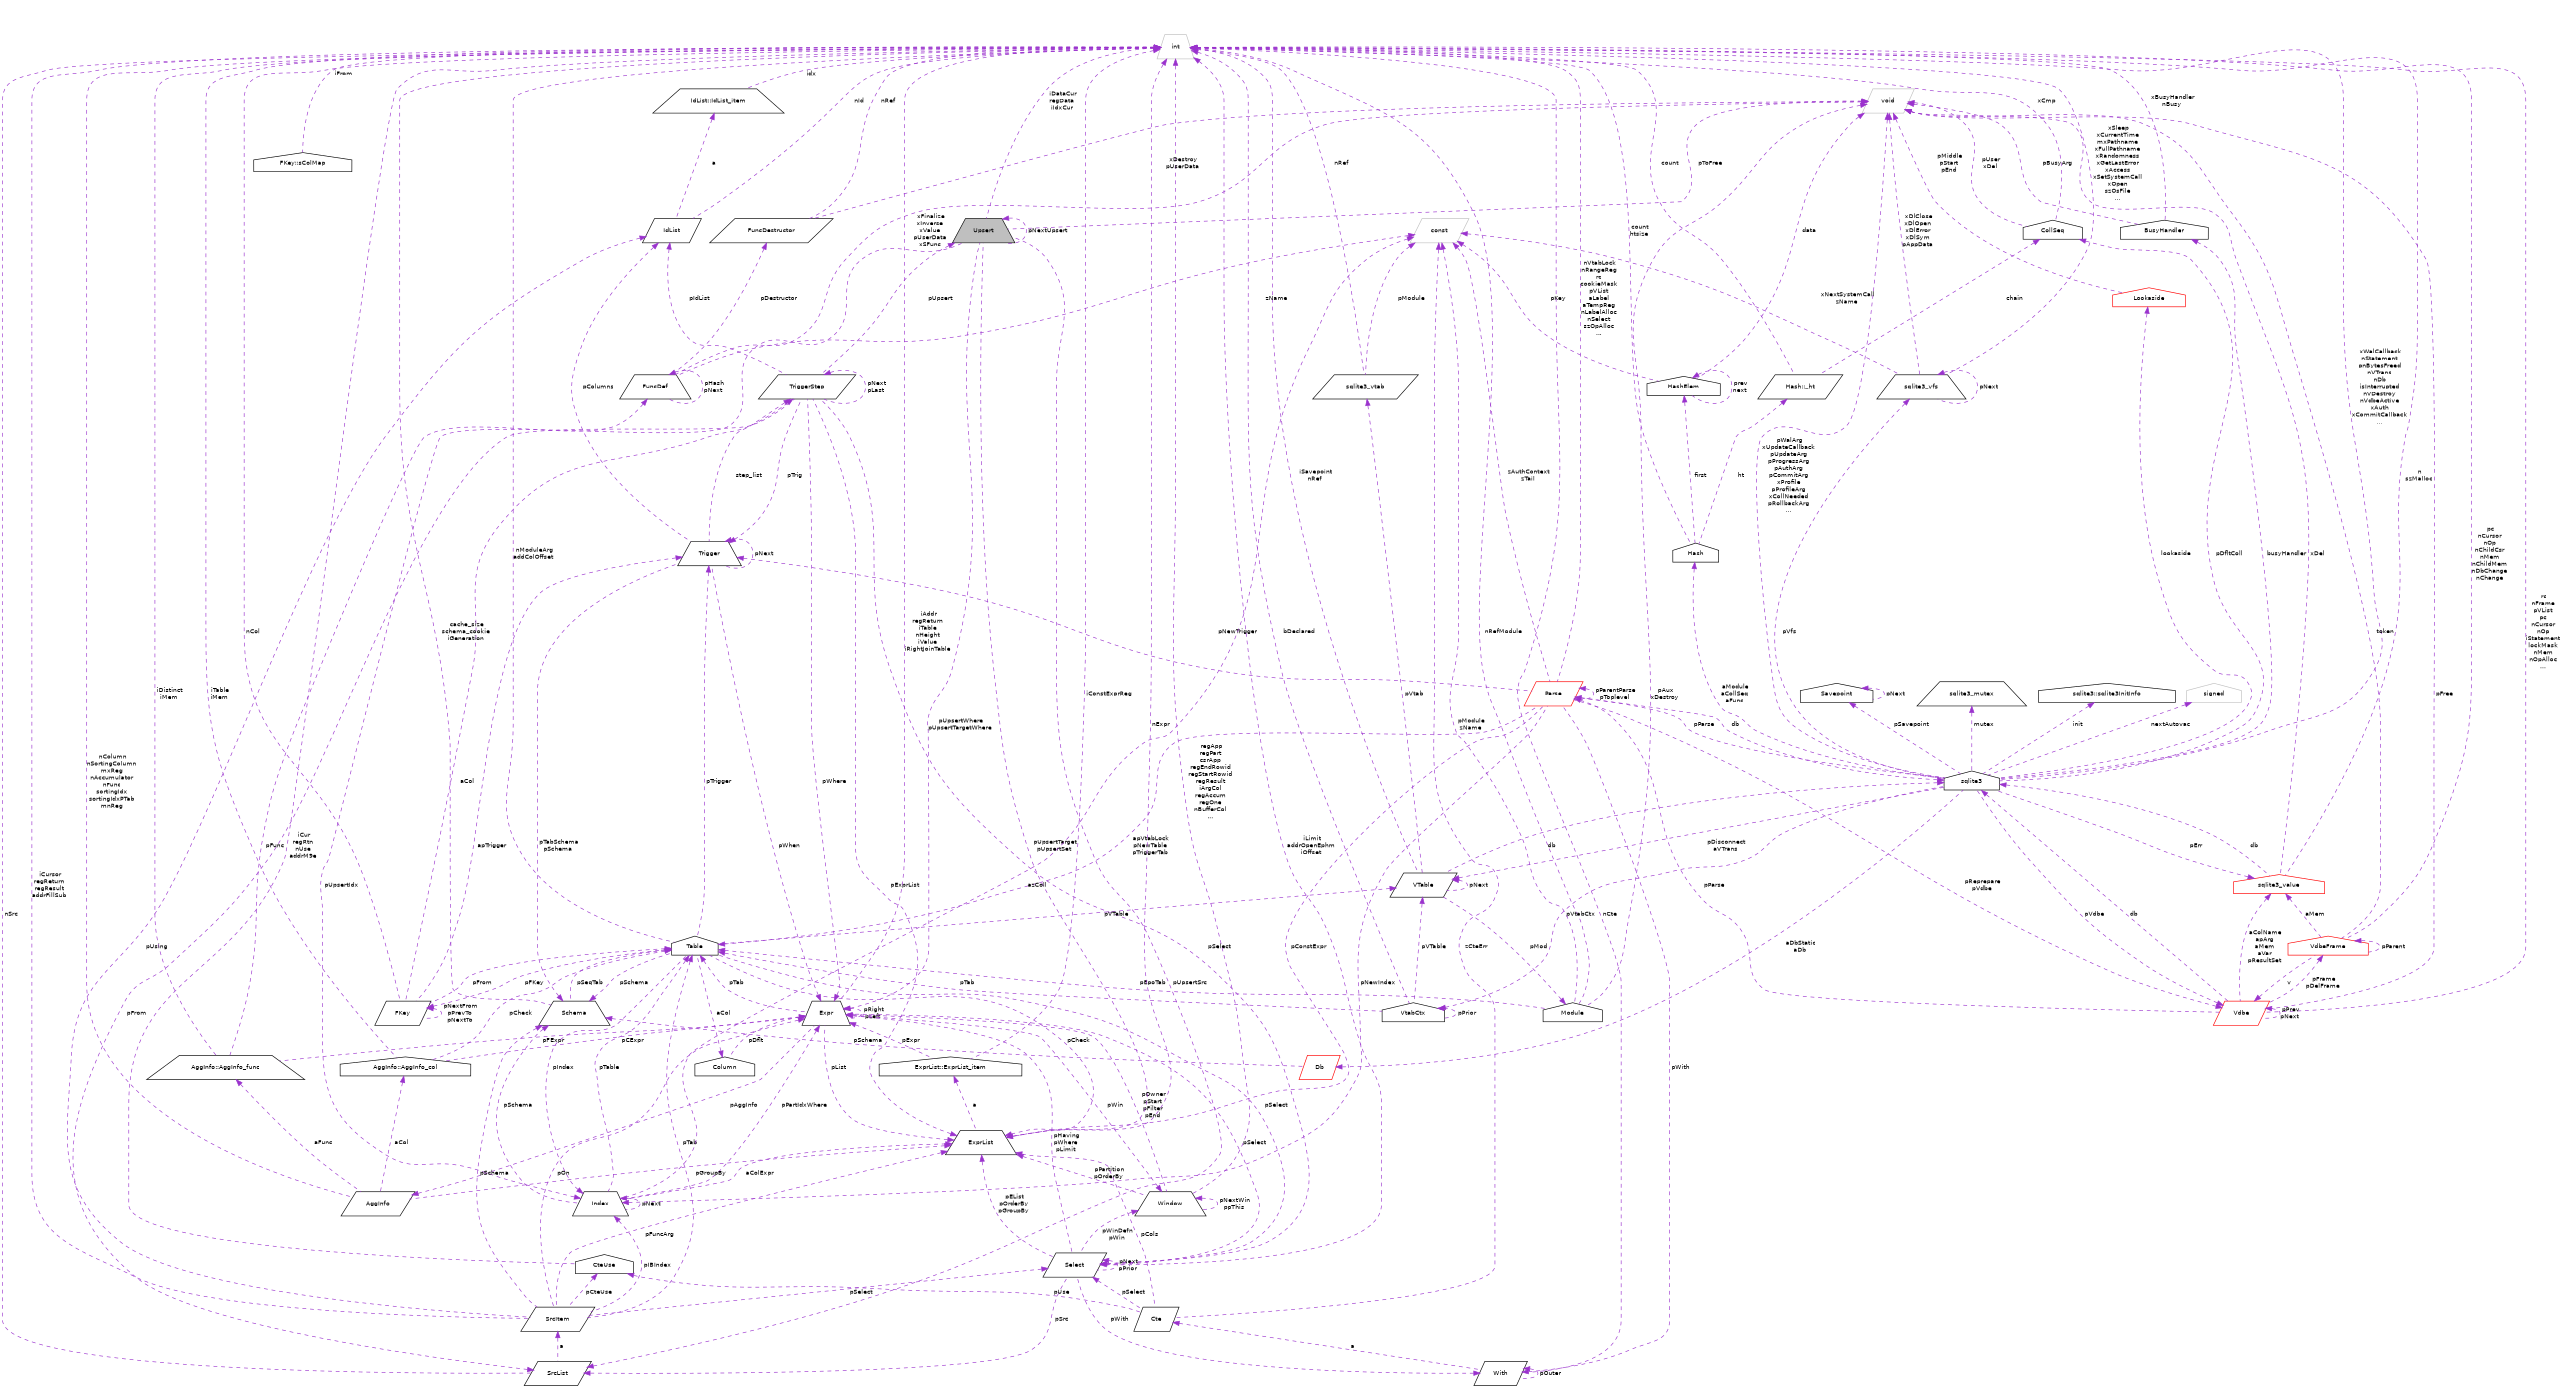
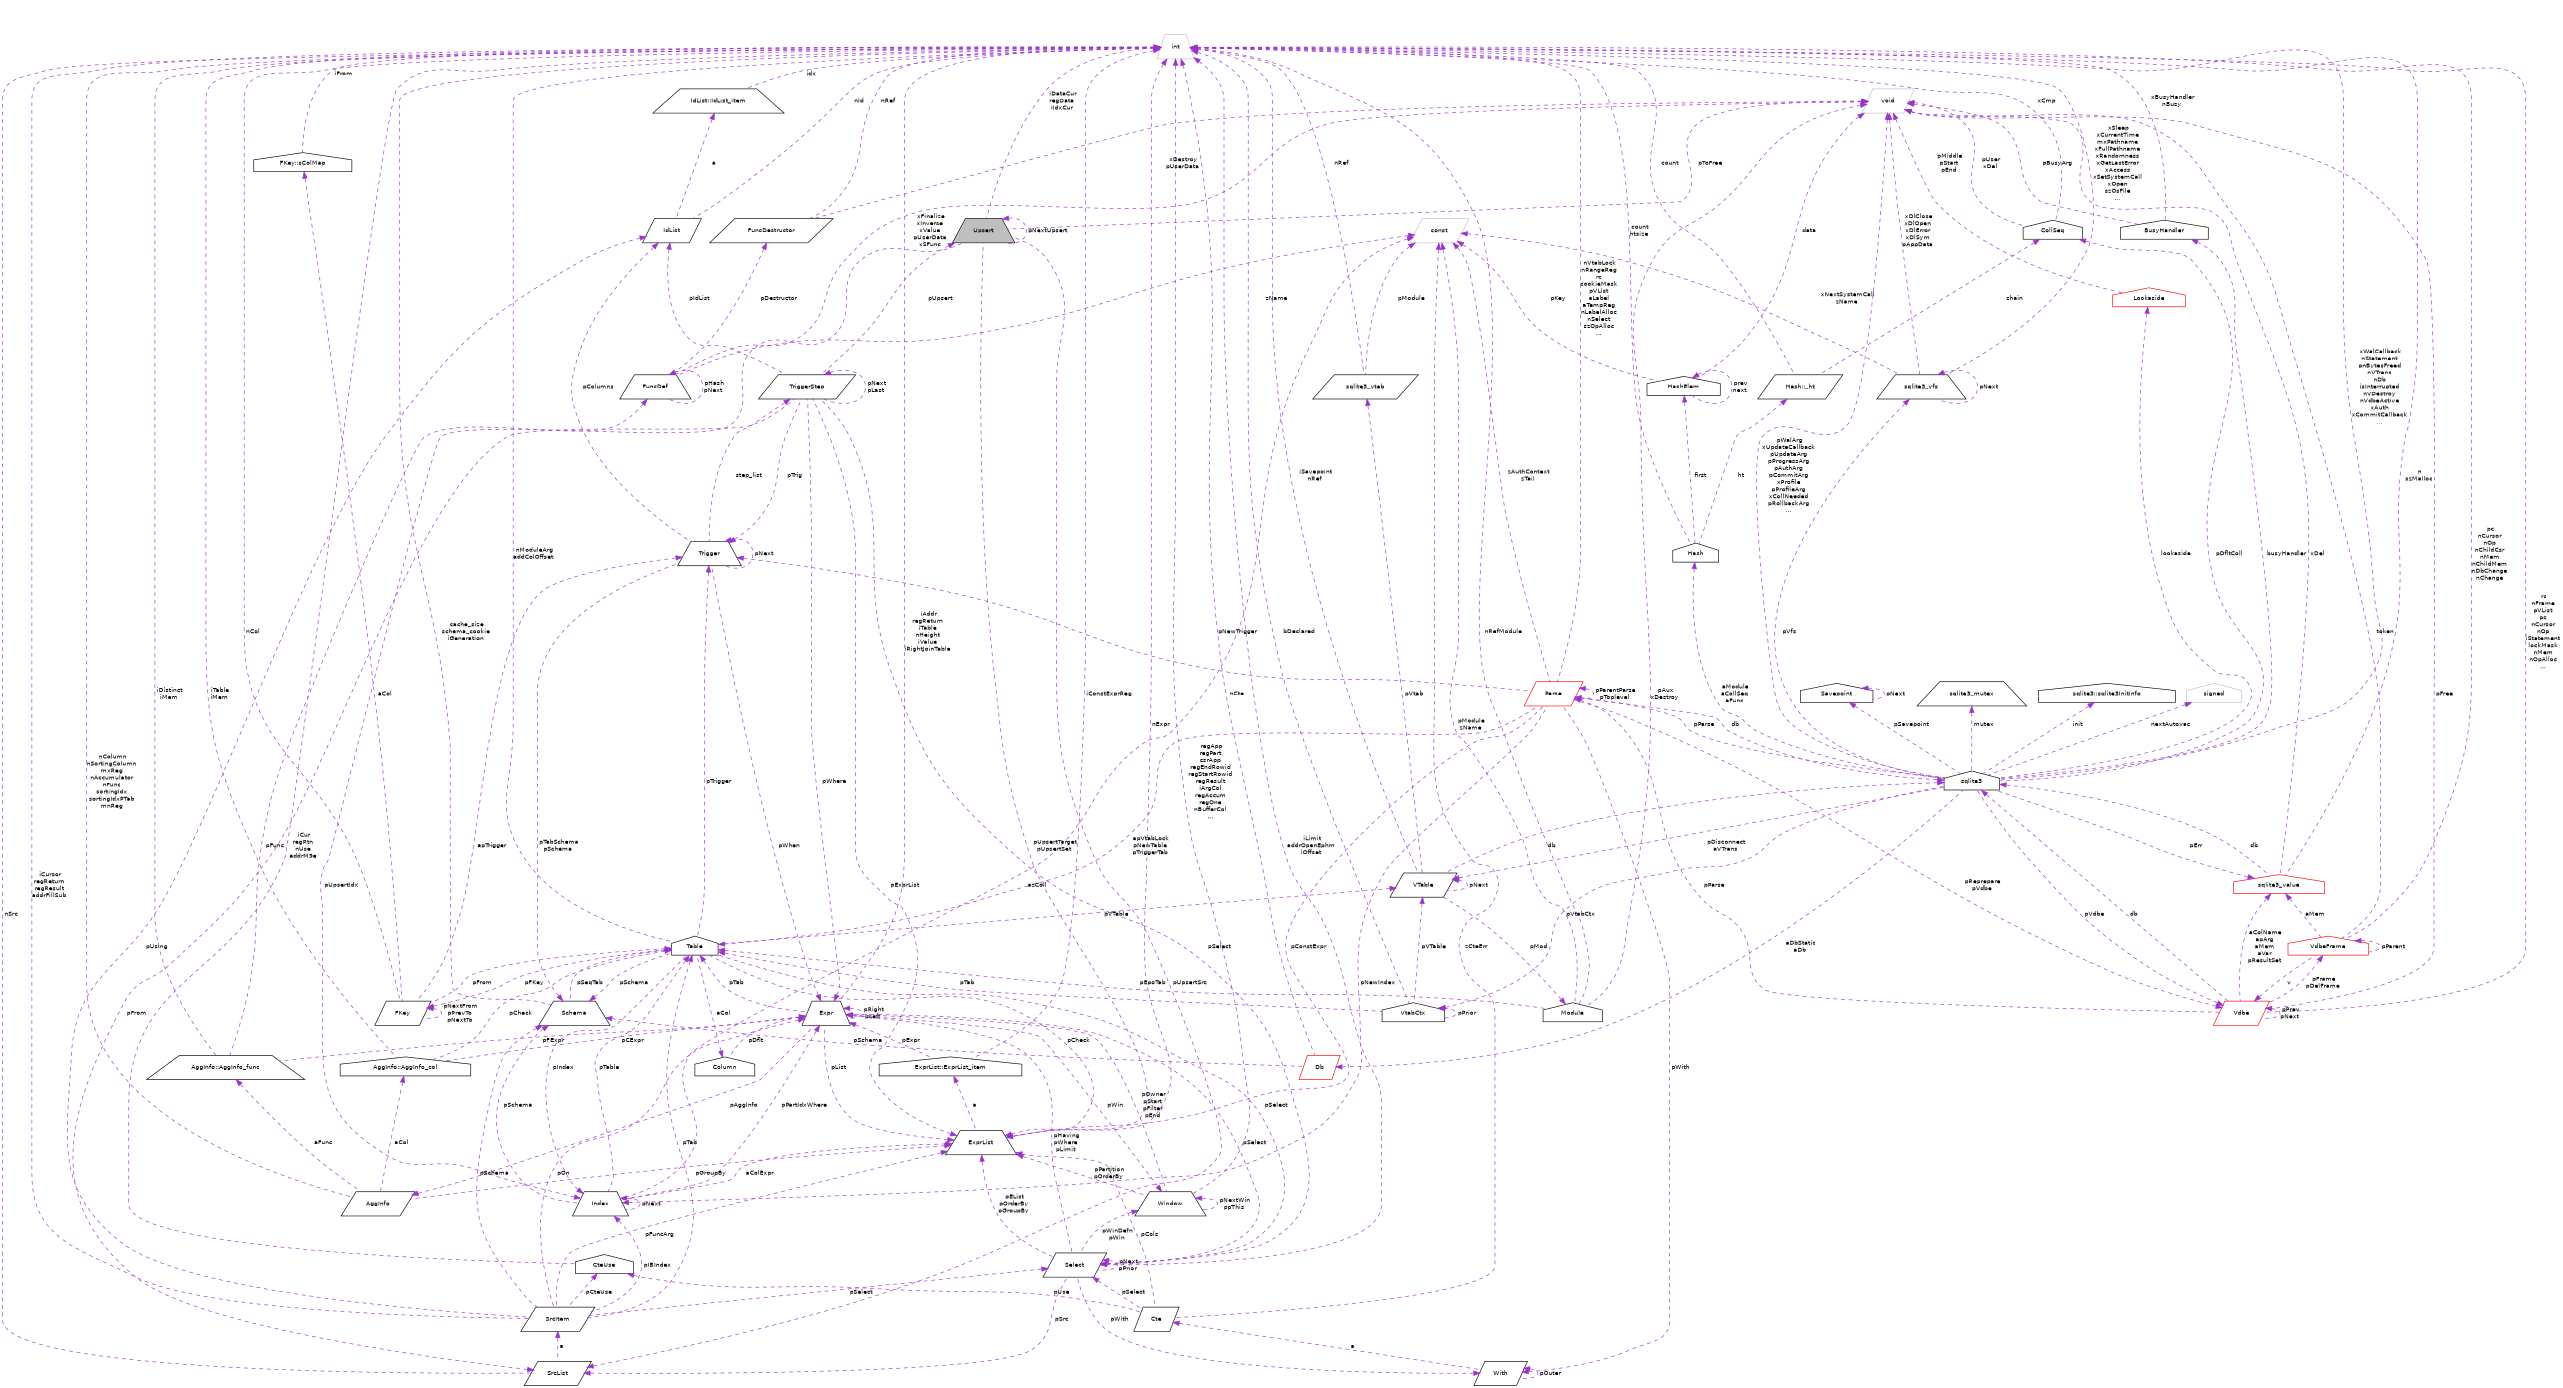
(1545, 599) -> (1212, 565)
(475, 604) -> (362, 589)
(956, 650) -> none
